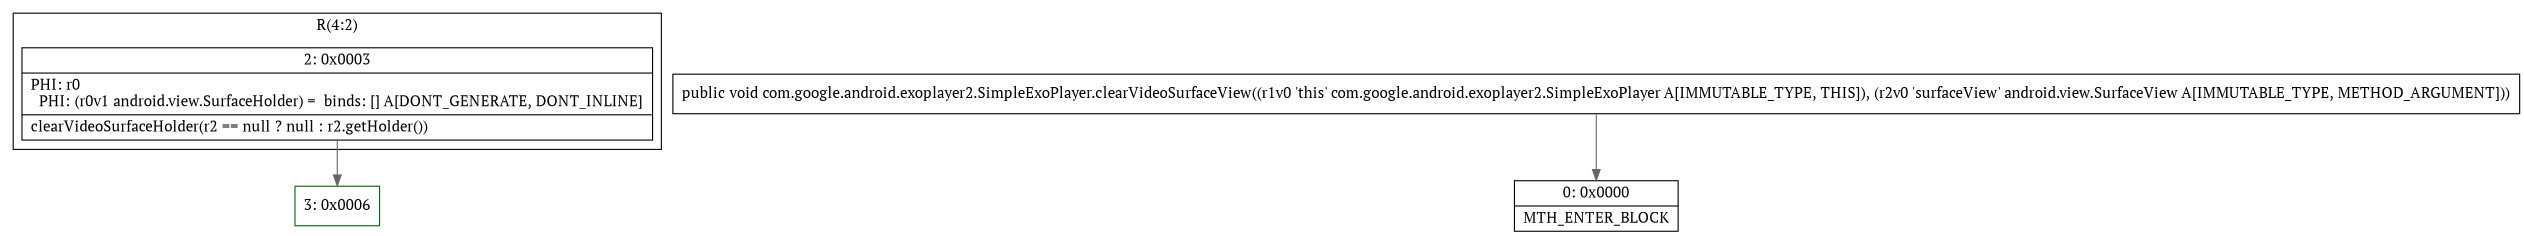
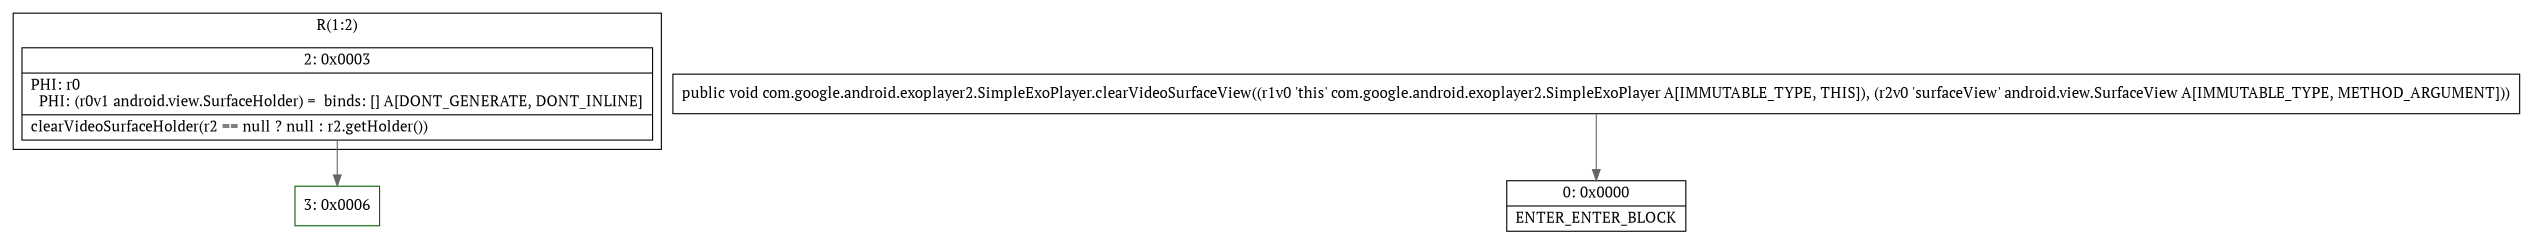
(337, 26) -> (337, 26)
(1596, 218) -> (1596, 218)
